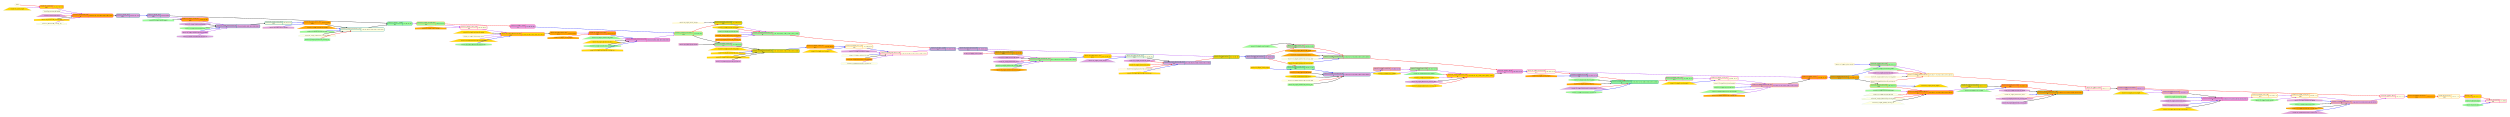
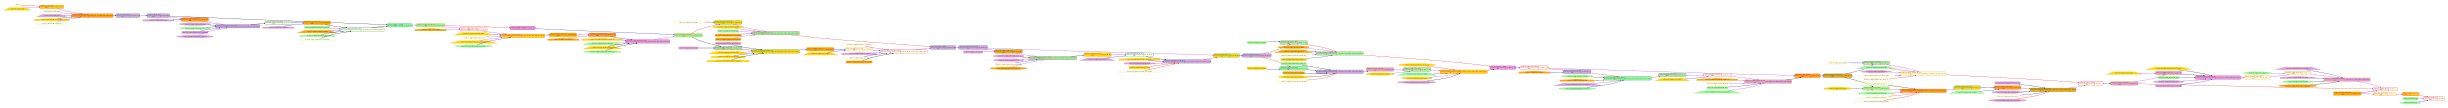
(158, 20) -> (158, 20)
(1260, 46) -> (1257, 43)
(1009, 66) -> (1009, 64)
(1905, 86) -> (1857, 89)
(1930, 86) -> (1838, 89)
(2406, 96) -> (2369, 92)
